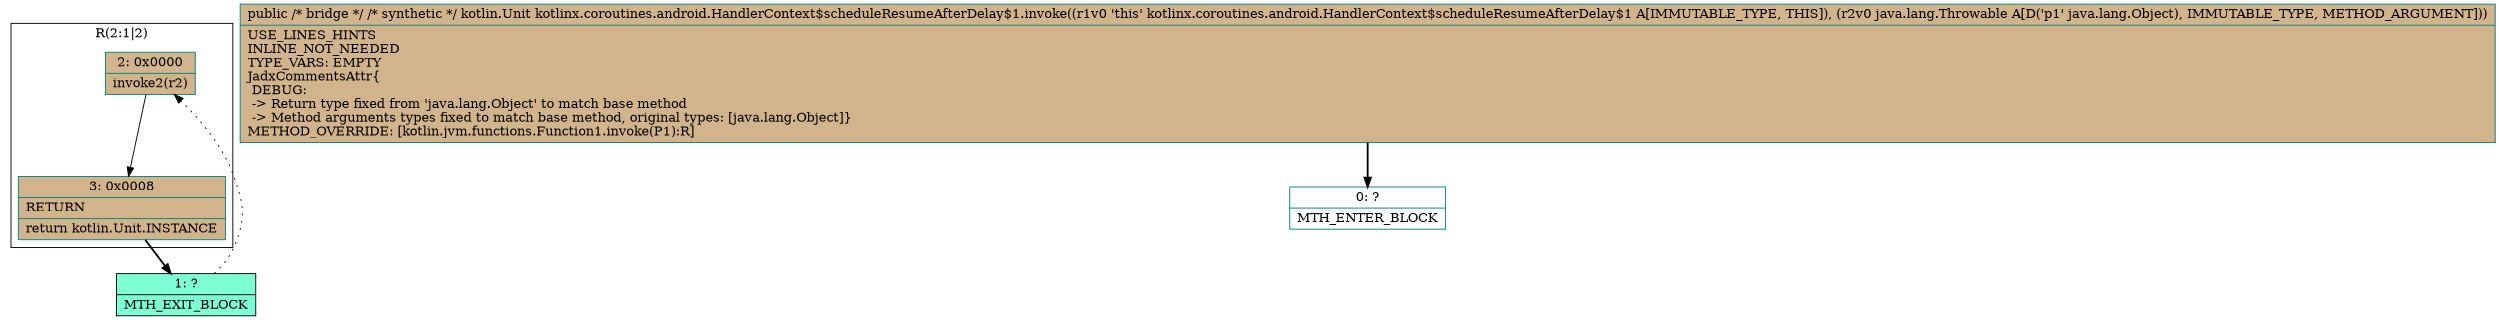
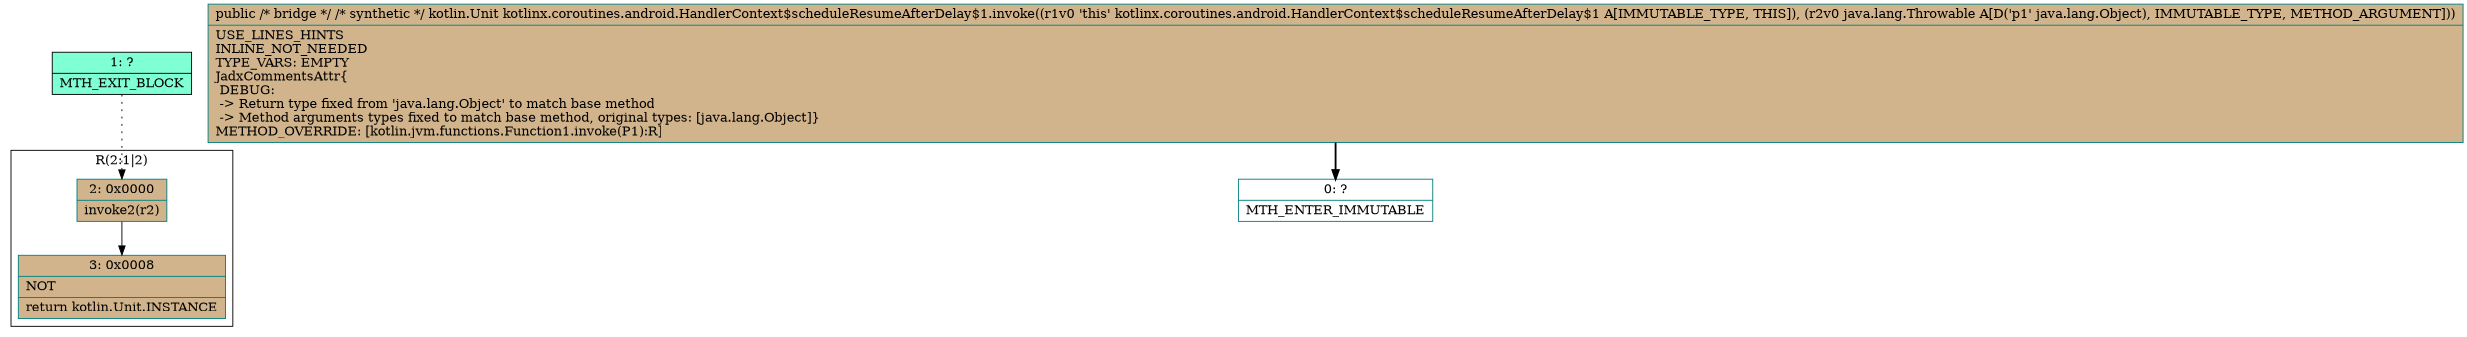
(55, 208) -> (41, 286)
(1368, 218) -> (1336, 210)
(156, 254) -> none
